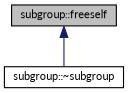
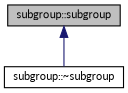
(64, 15) -> (64, 15)
